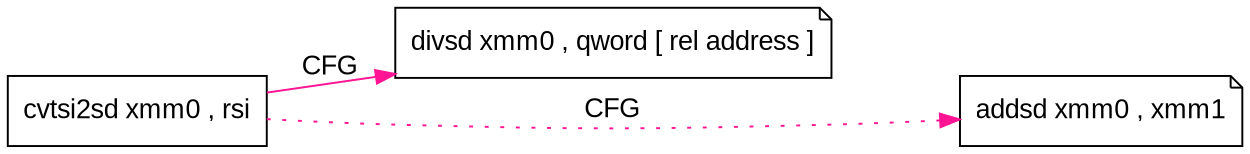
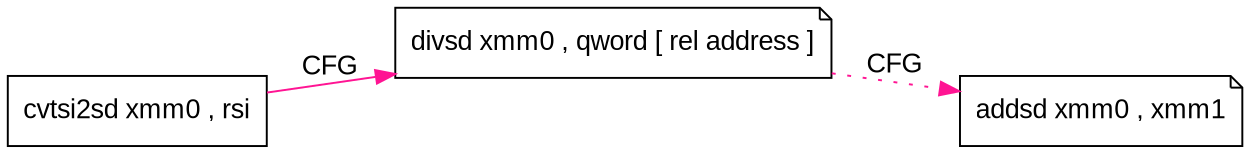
(603, 128) -> (886, 81)
